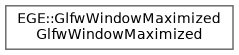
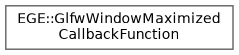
(119, 27) -> (119, 27)
